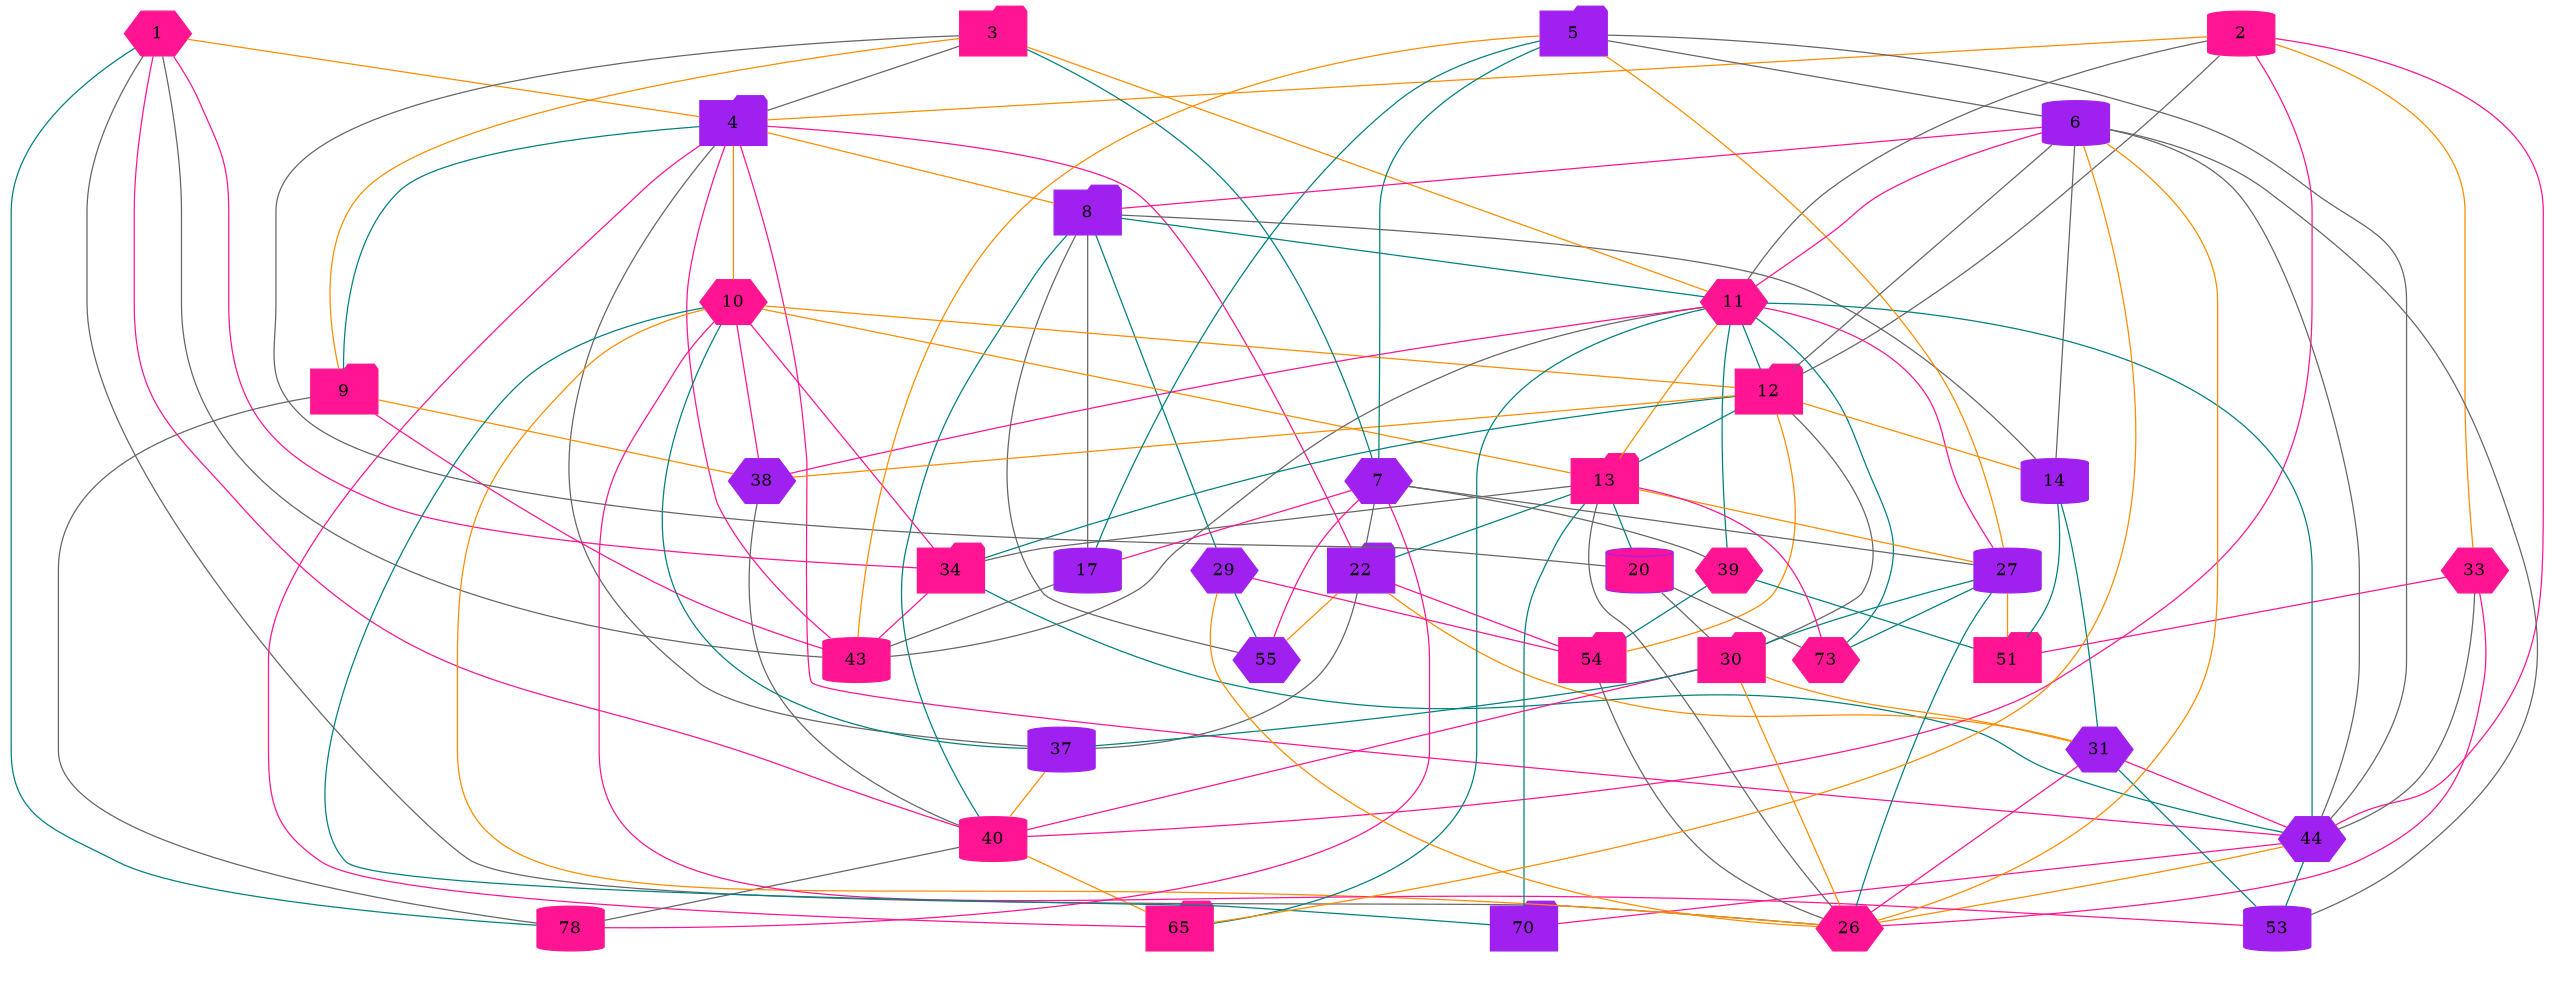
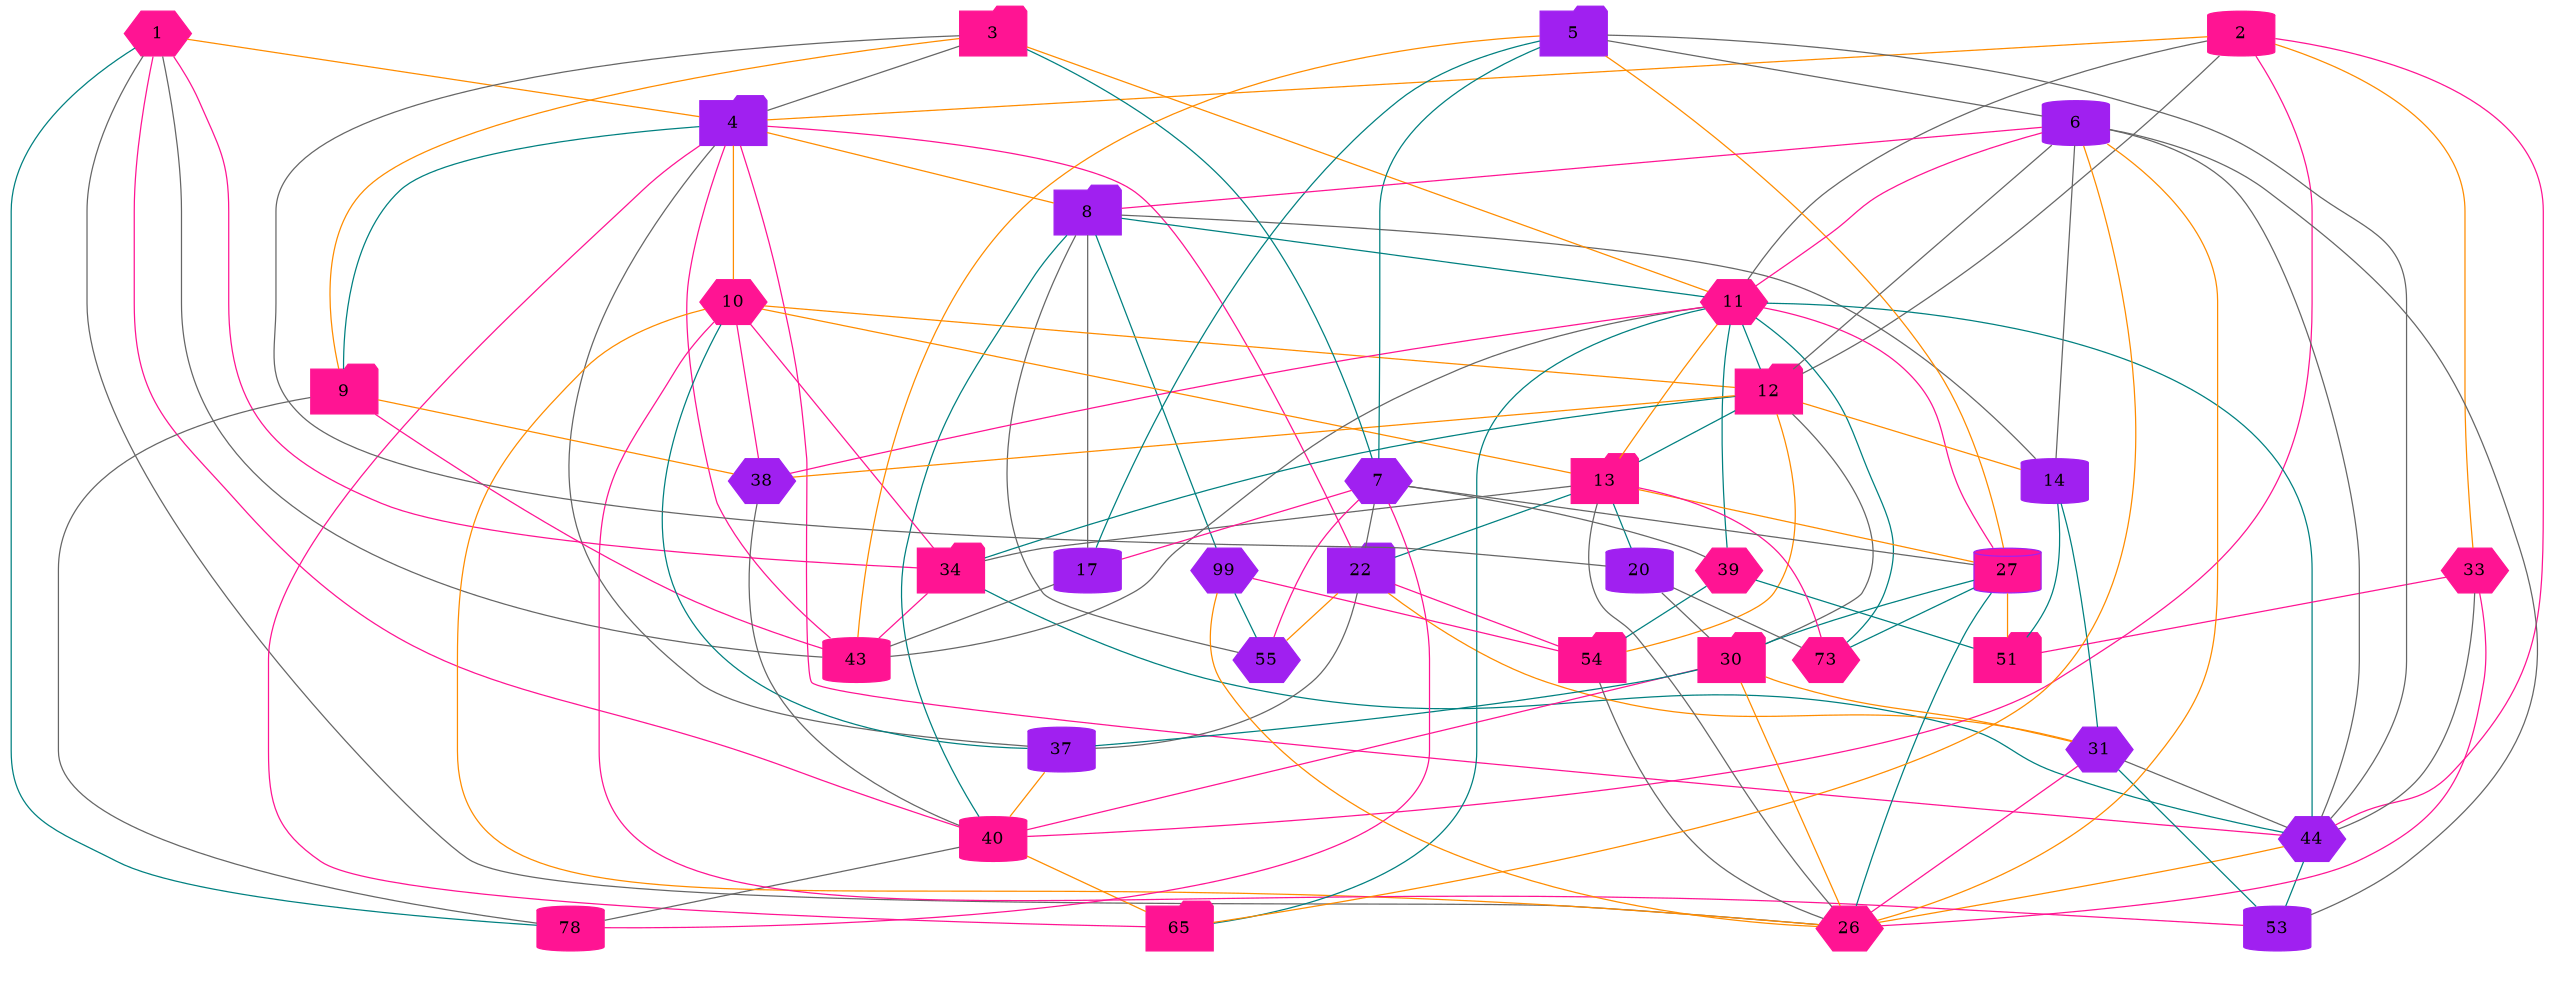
(1224, 571) -> (1224, 571)
(1640, 571) -> (1640, 571)
(2008, 571) -> (2008, 571)
(2206, 794) -> (2206, 794)
(1524, 929) -> none
